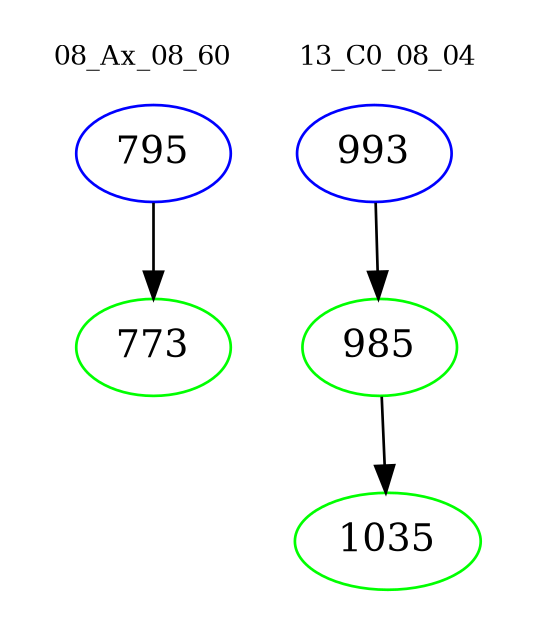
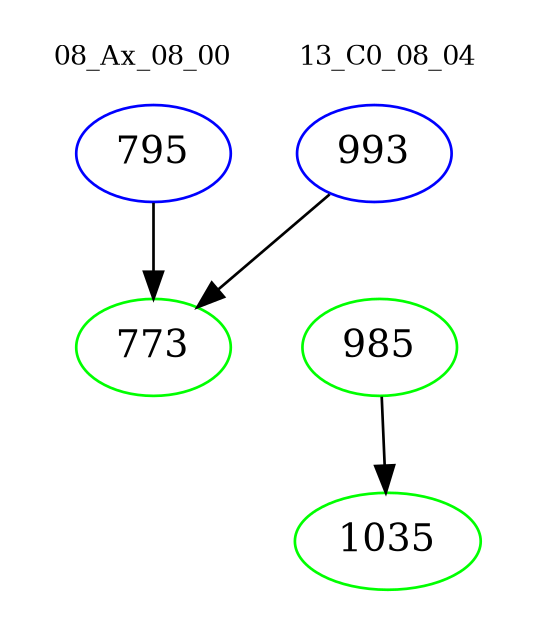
(143, 58) -> (143, 58)
(377, 237) -> (294, 225)
